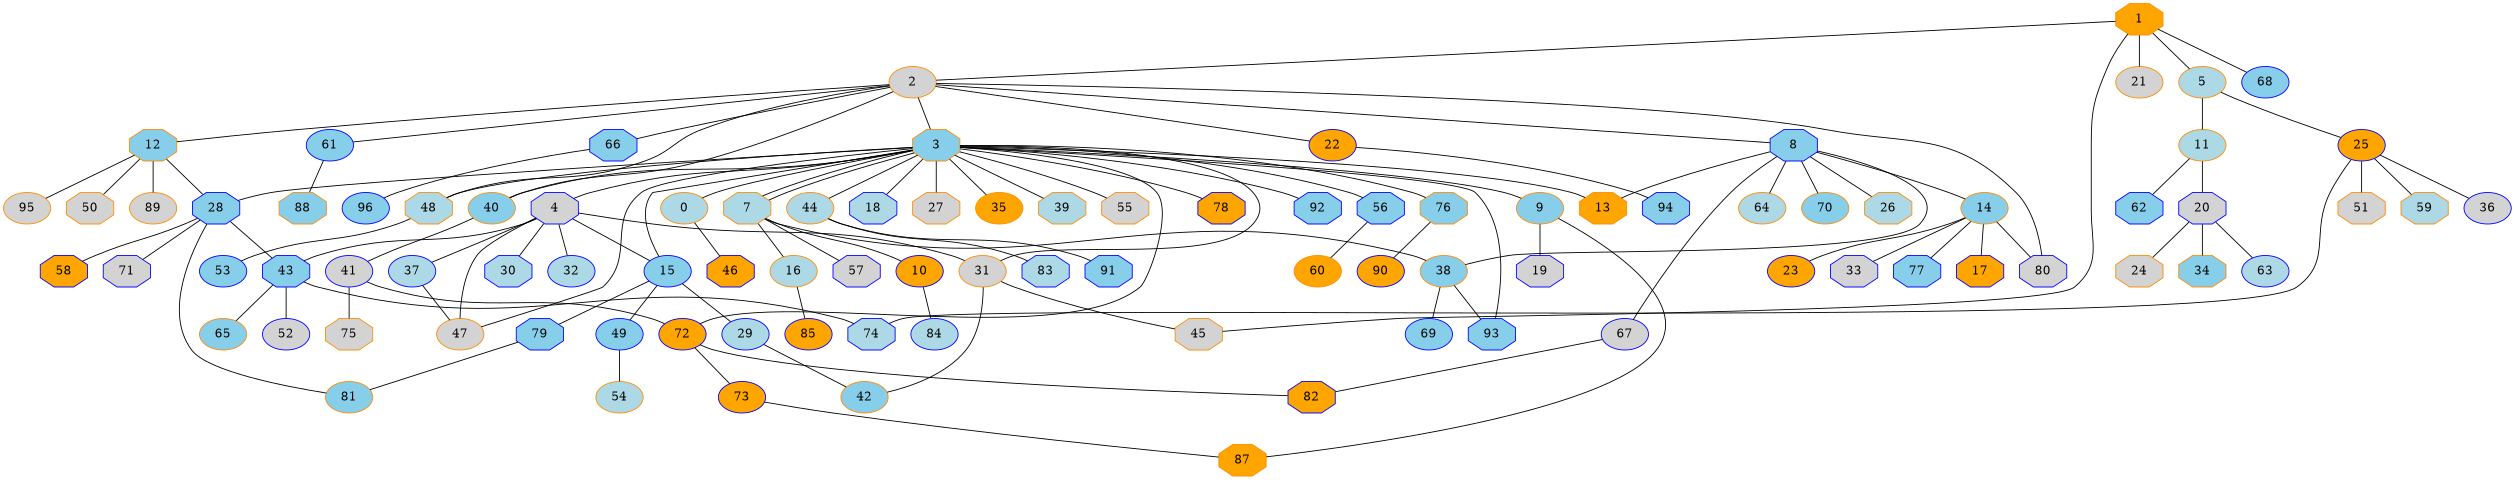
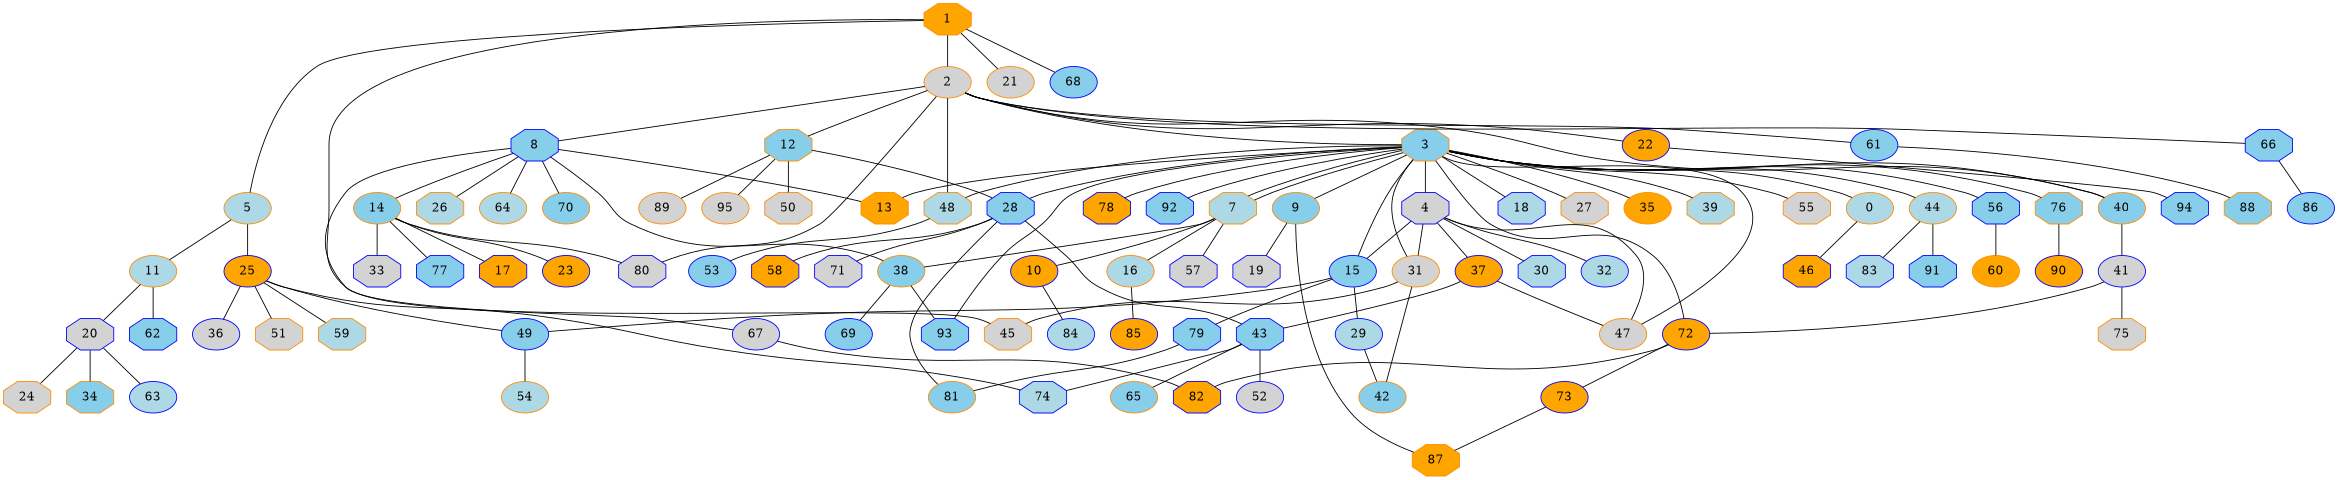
(366, 208) -> (2311, 208)
(438, 239) -> (1373, 307)
(412, 271) -> (1479, 271)
none -> (383, 311)
